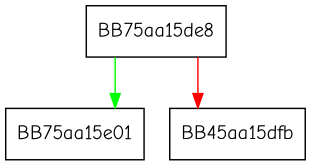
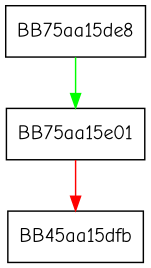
(198, 75) -> (76, 178)
